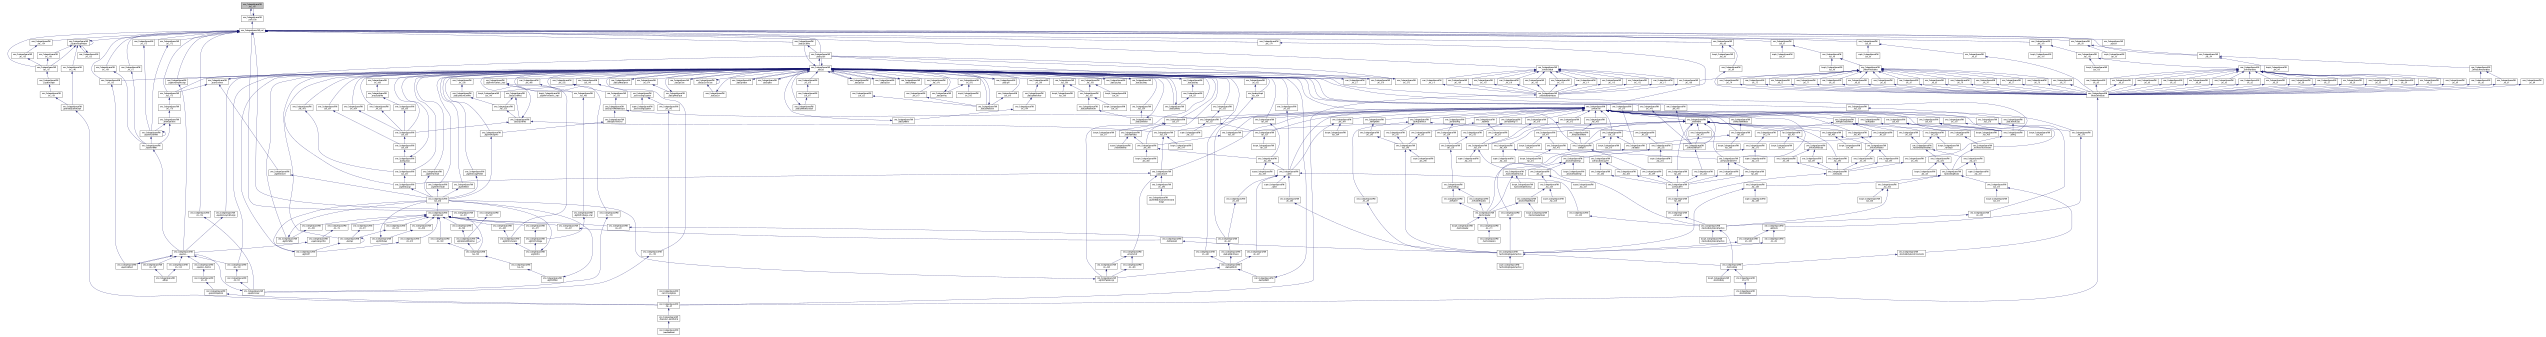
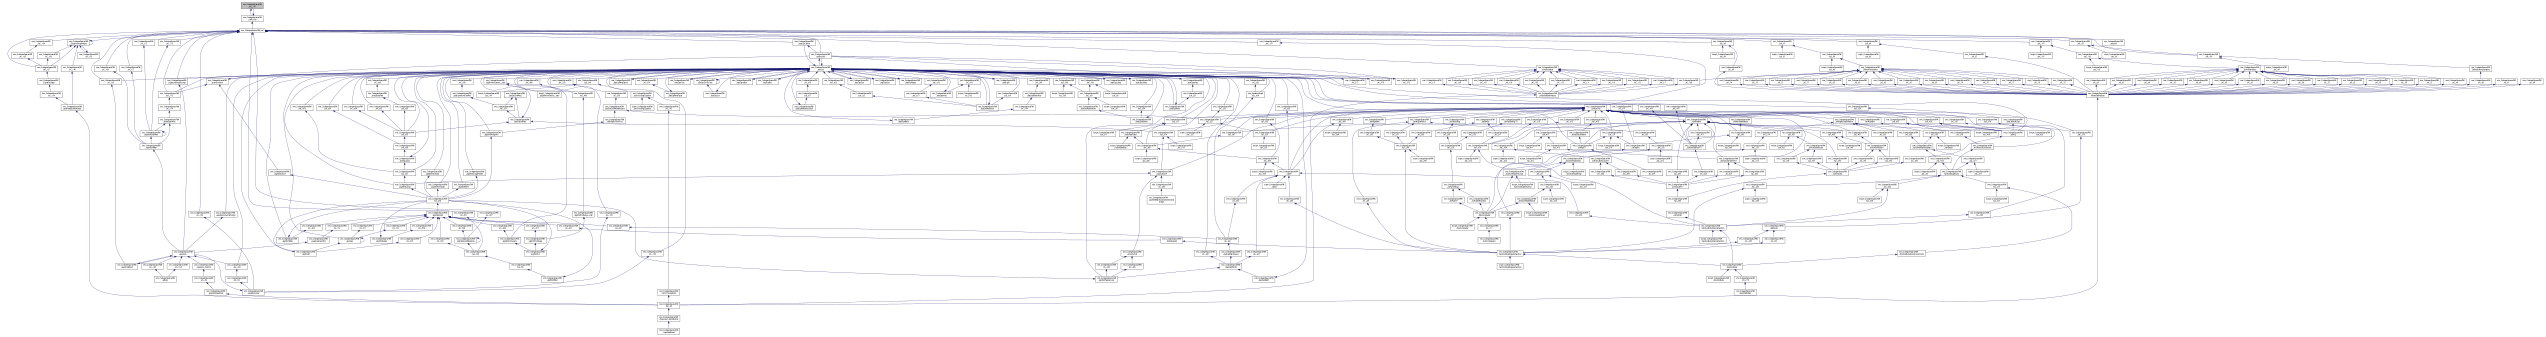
(2495, 76) -> none
none -> (833, 82)
(1771, 141) -> (1890, 147)
(1666, 180) -> none
(1677, 208) -> none
